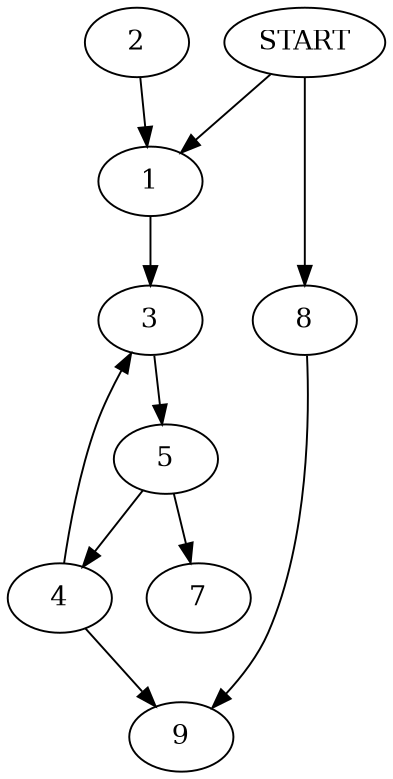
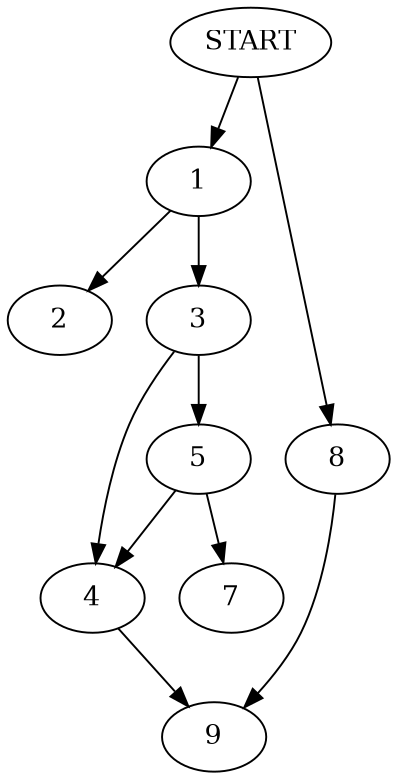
(143, 102) -> (136, 244)
(84, 464) -> (122, 442)
